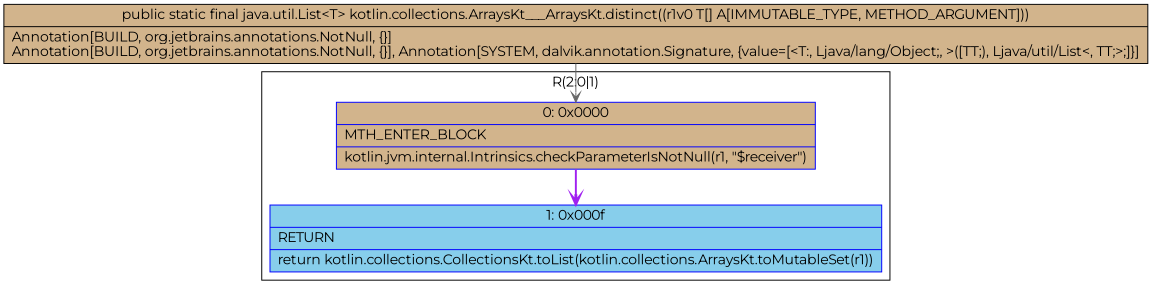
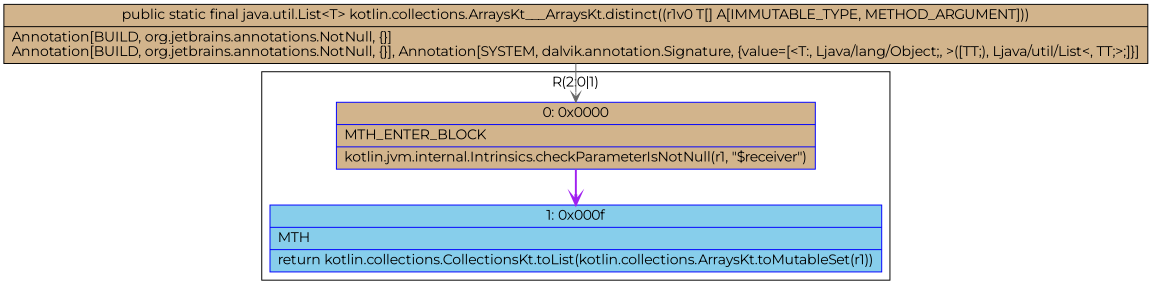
(306, 238) -> (294, 238)
